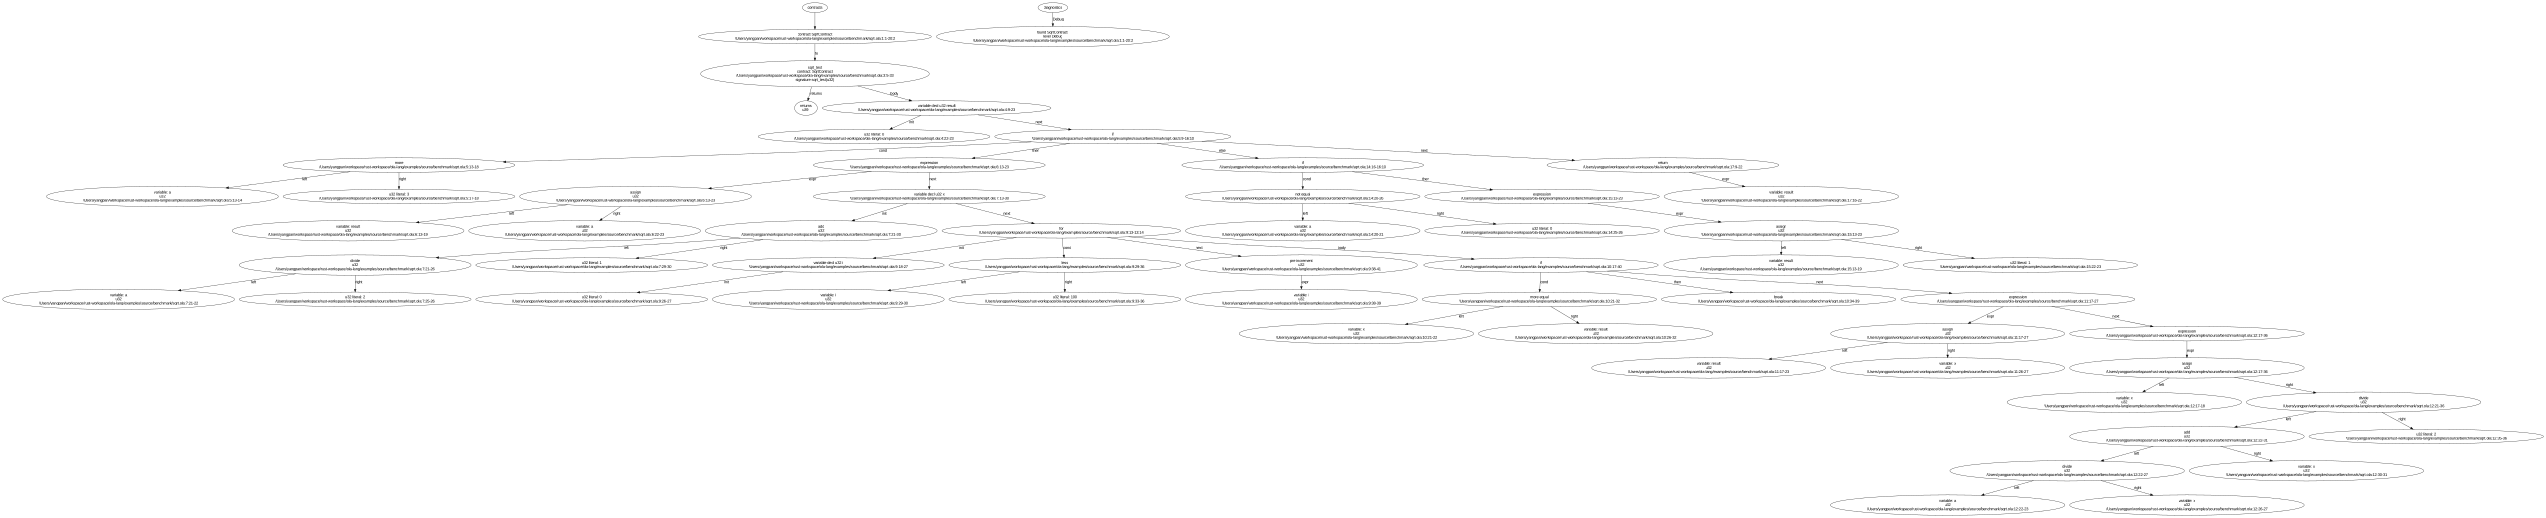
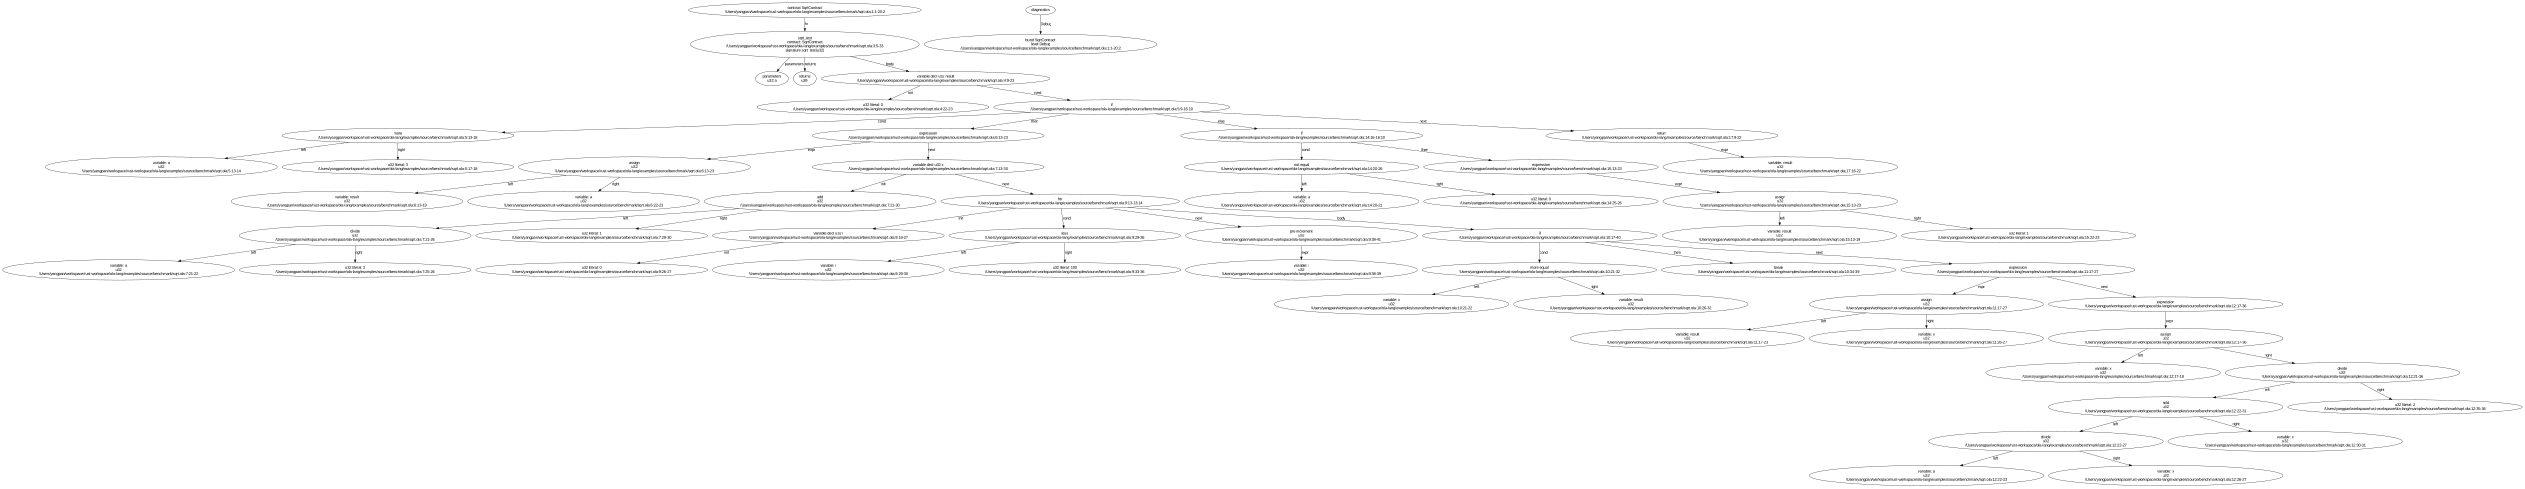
(815, 8) -> none
none -> (772, 79)
